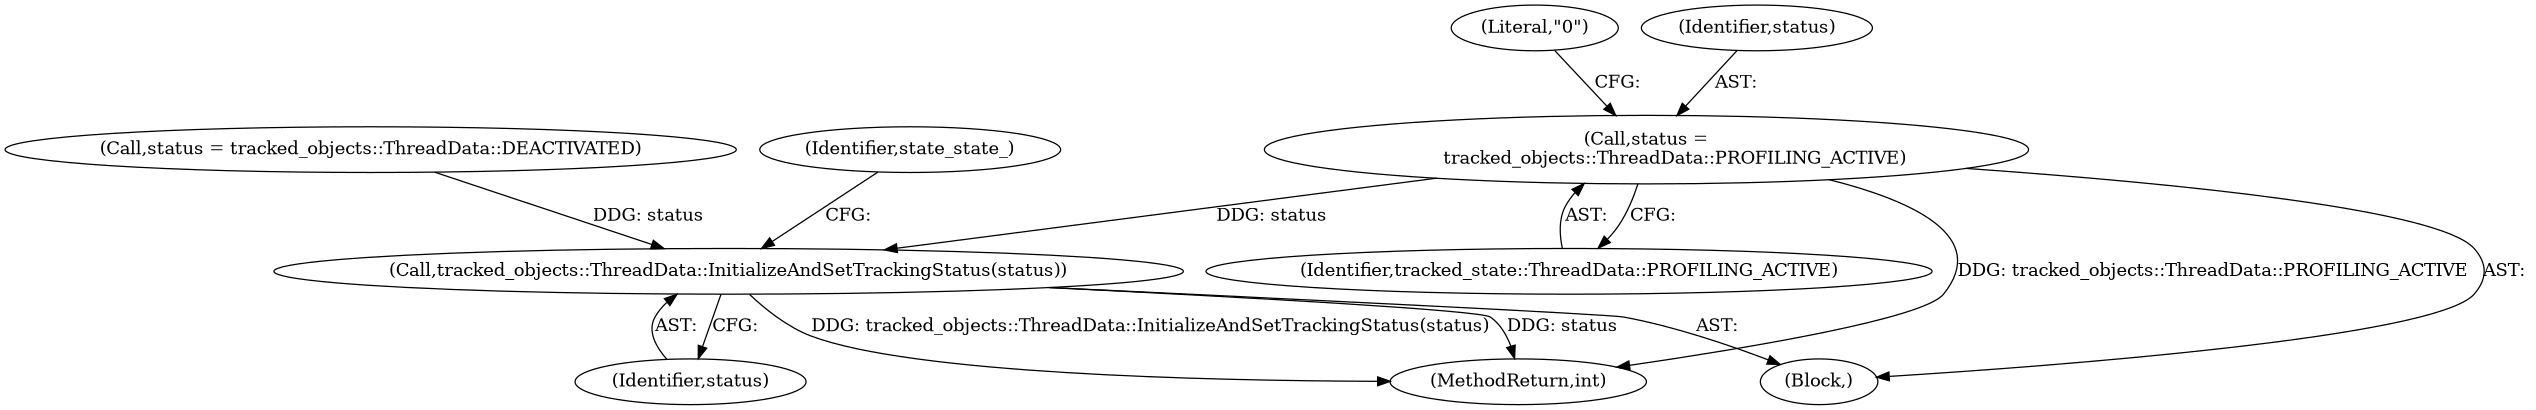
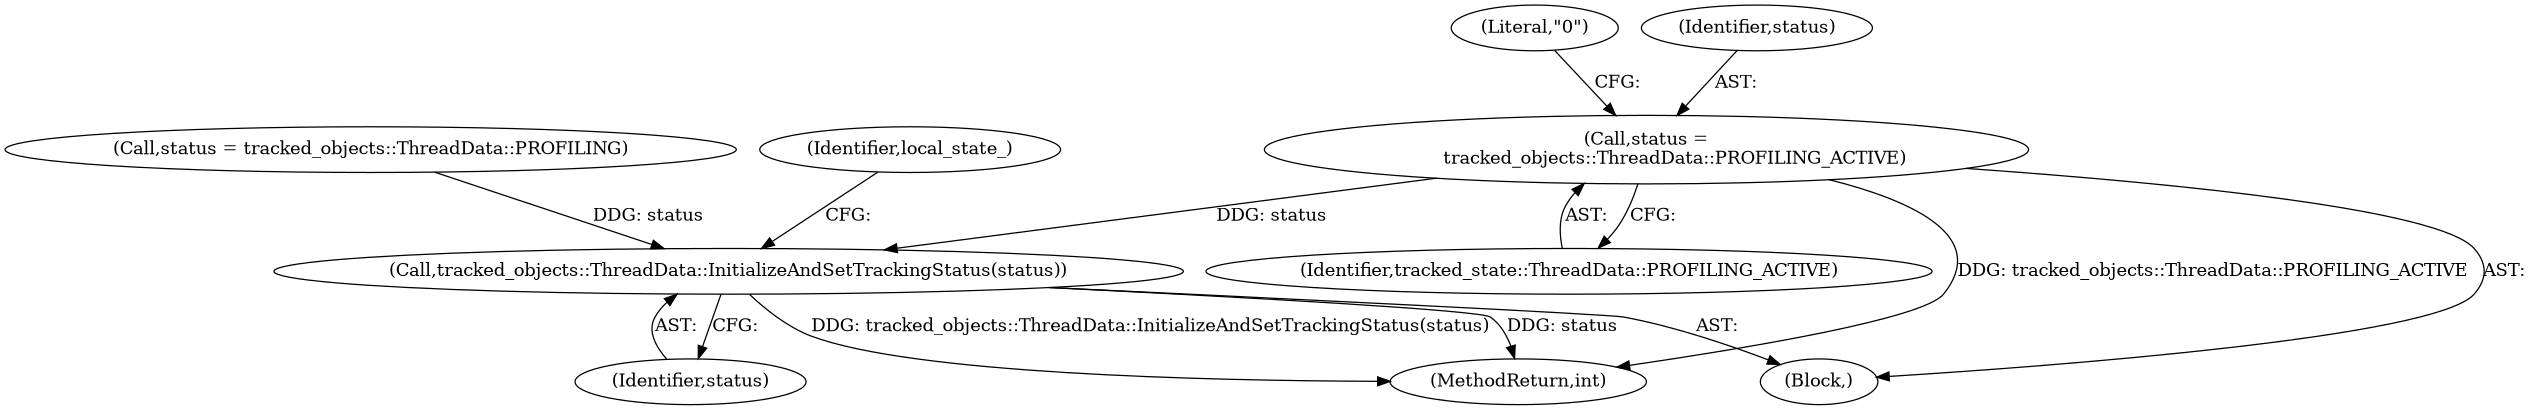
(371, 150) -> (371, 150)
(910, 150) -> (910, 150)
